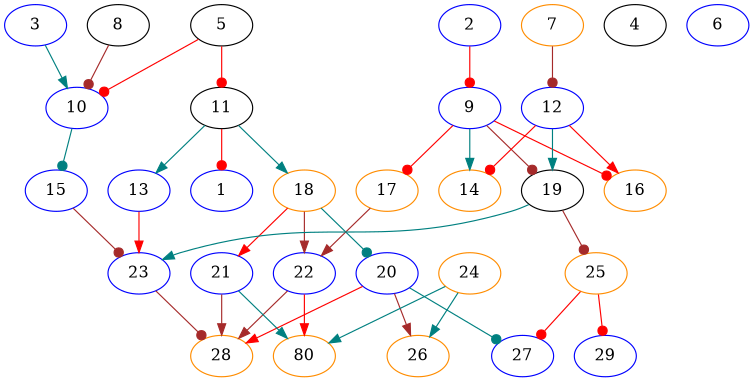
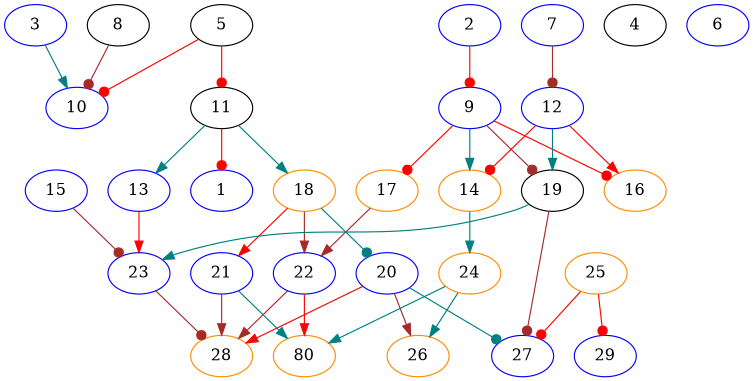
(552, 25) -> (552, 25)
(68, 145) -> none
(572, 228) -> (538, 269)
none -> (470, 229)
